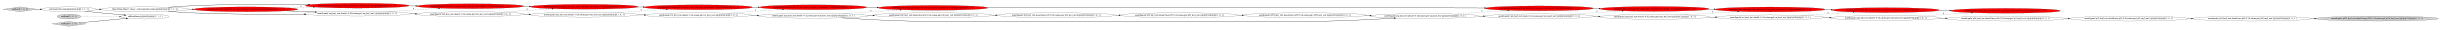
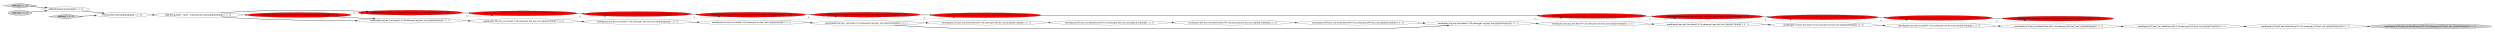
(105, 13) -> (93, 12)
(100, 17) -> (38, 11)
